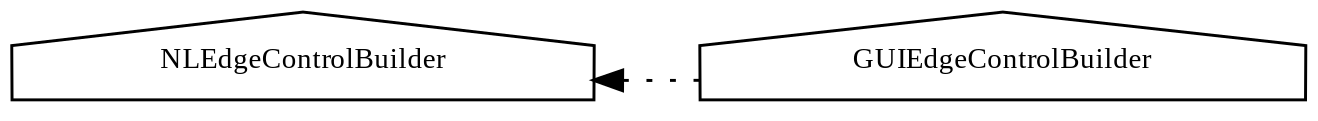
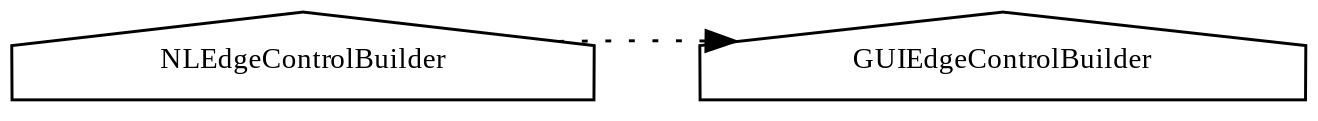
(661, 80) -> (632, 41)
